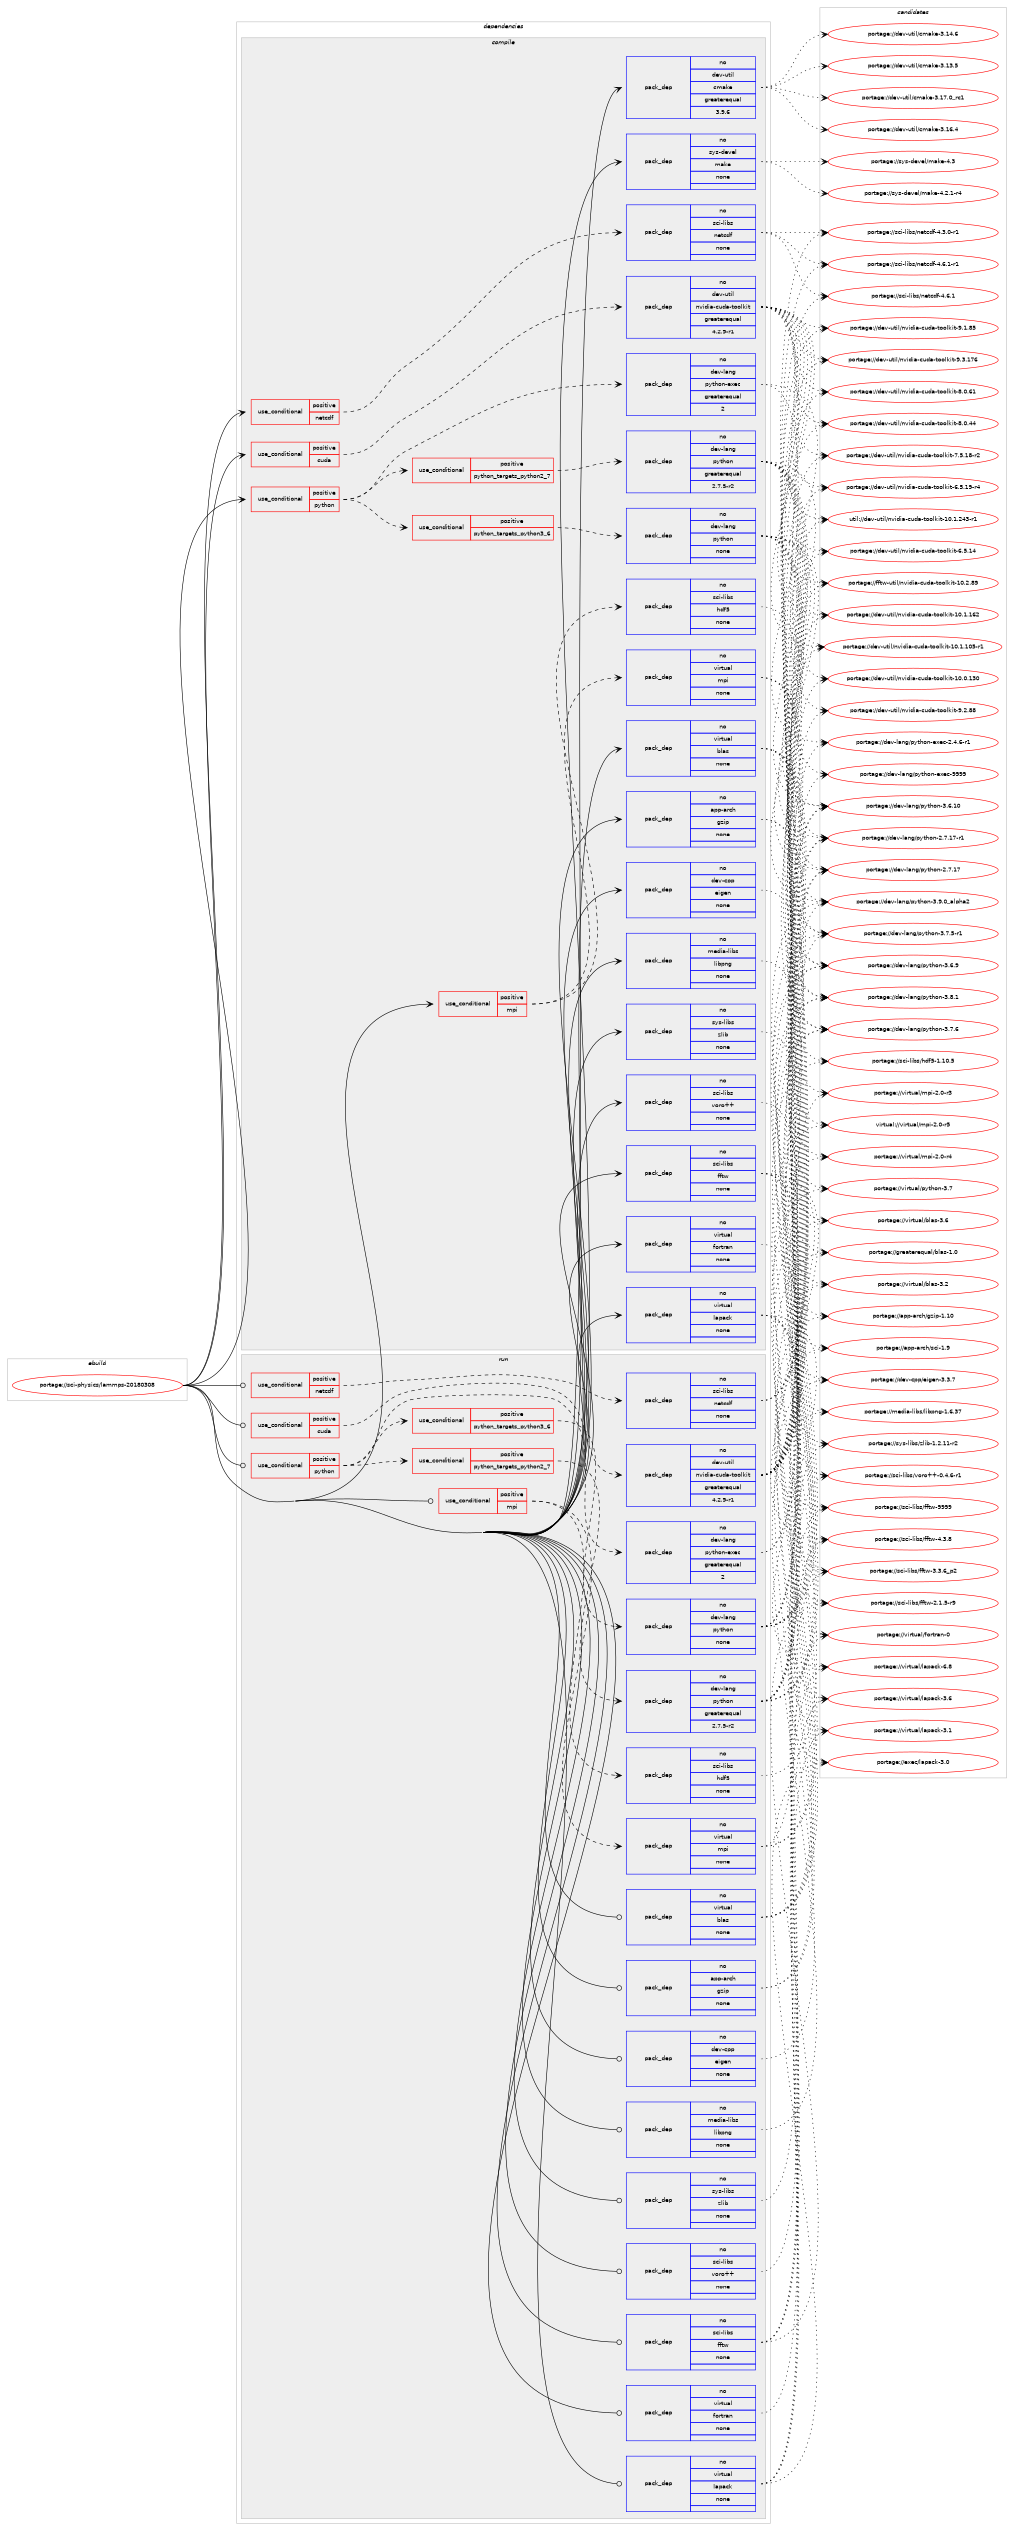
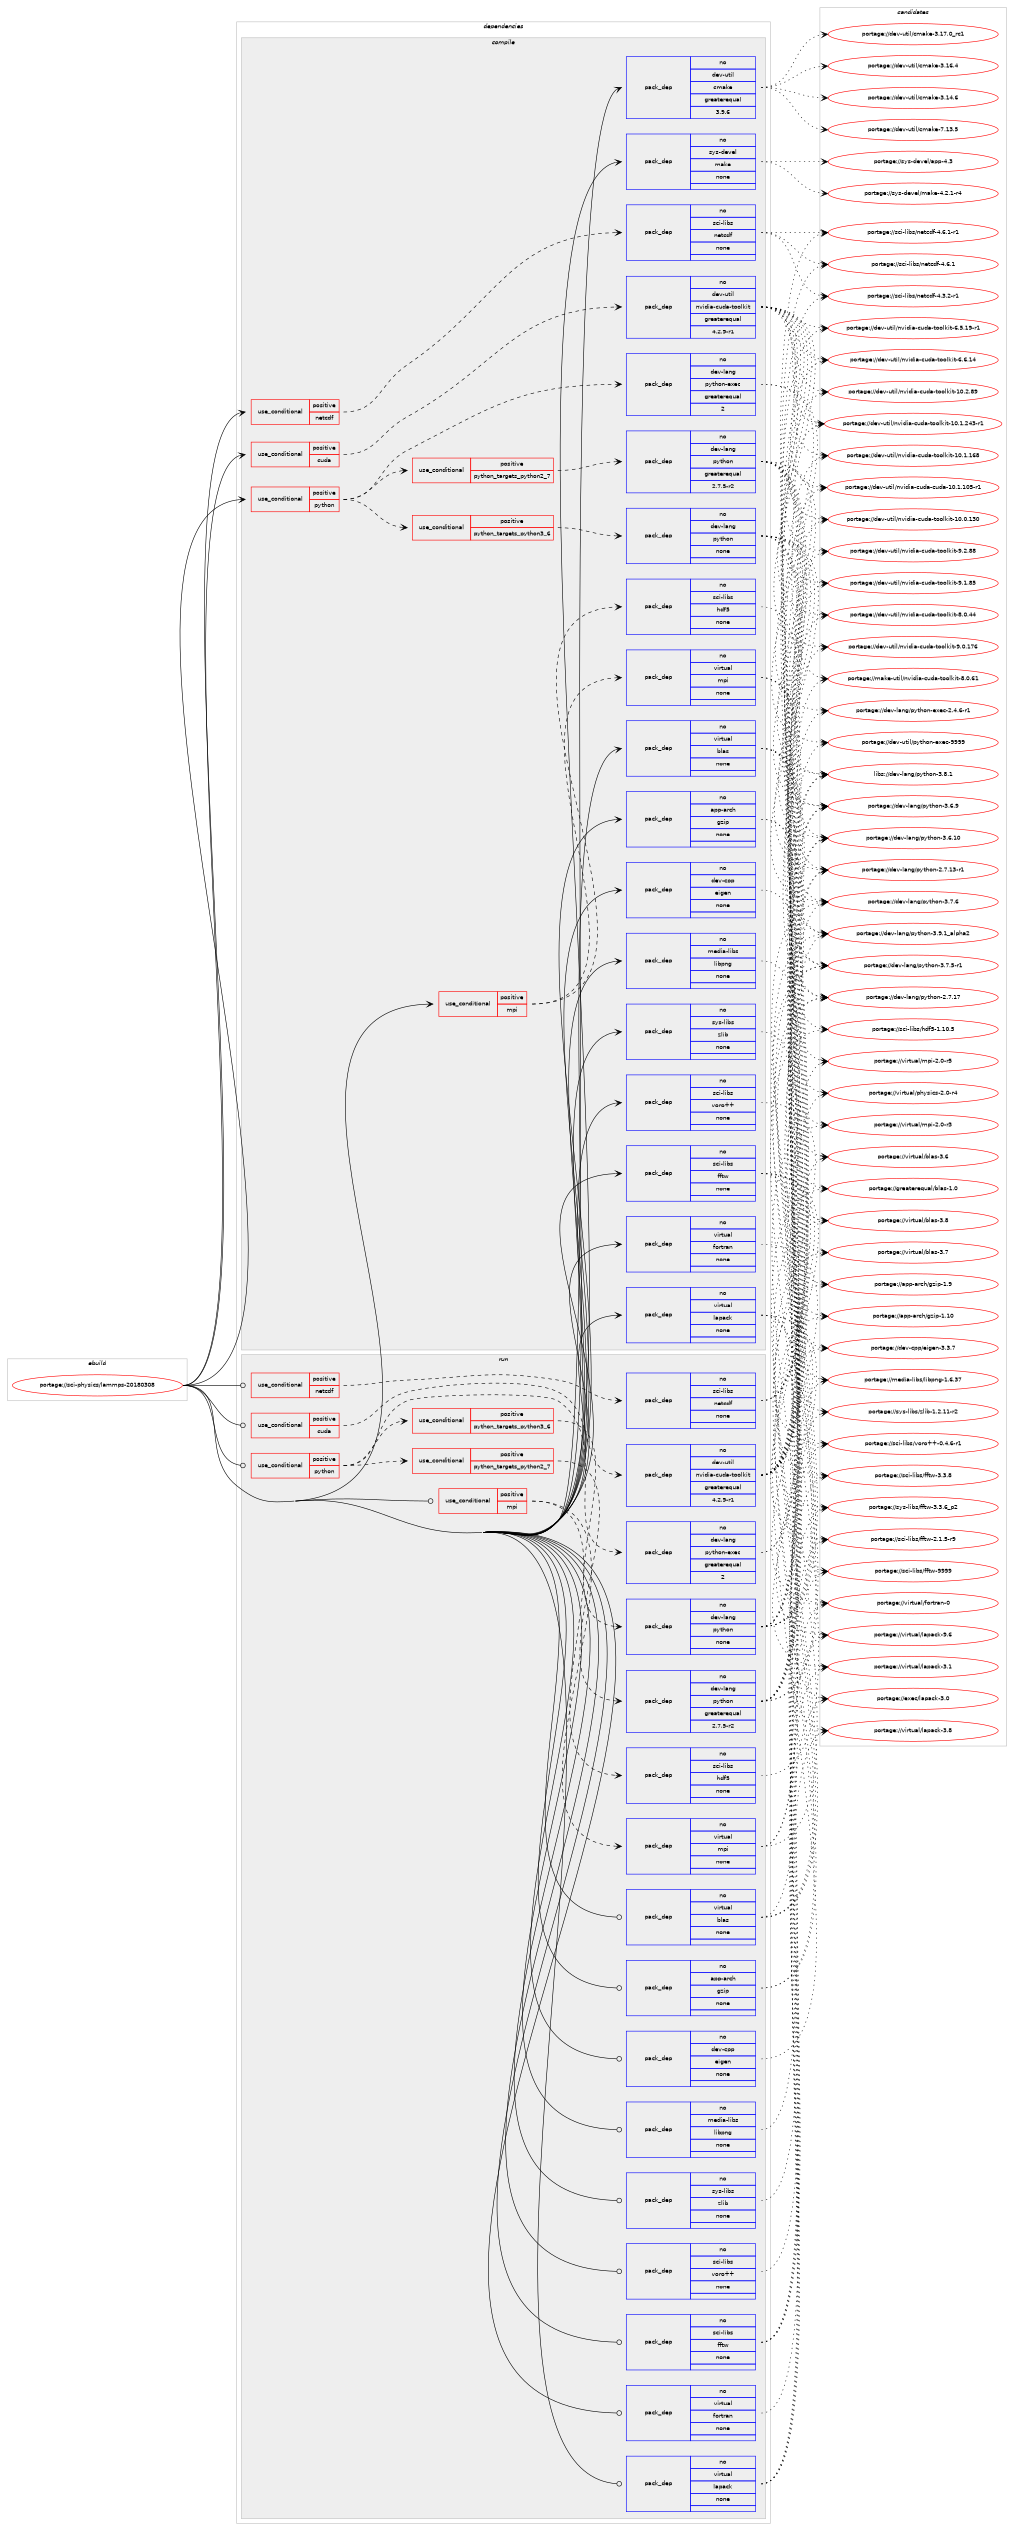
(913, 66) -> (913, 130)
(913, 162) -> (913, 162)
(913, 233) -> (913, 296)
(913, 360) -> (913, 647)
(913, 392) -> (913, 679)
(913, 456) -> none
(913, 488) -> (913, 328)
(913, 519) -> (913, 424)
(913, 551) -> (913, 360)
(913, 583) -> (913, 392)
(913, 615) -> (913, 456)
(913, 647) -> (913, 488)
(913, 774) -> (913, 743)
(913, 838) -> (913, 870)
(913, 902) -> (913, 934)
(913, 998) -> (913, 774)
(913, 1125) -> (913, 1061)
(913, 1157) -> (913, 1093)
(913, 1189) -> (913, 1253)
(913, 1284) -> (913, 1221)
(913, 1348) -> (913, 1284)
(913, 1539) -> (913, 1476)
(913, 1571) -> (913, 1508)
(913, 1667) -> (913, 1731)
(913, 1699) -> (913, 1635)
